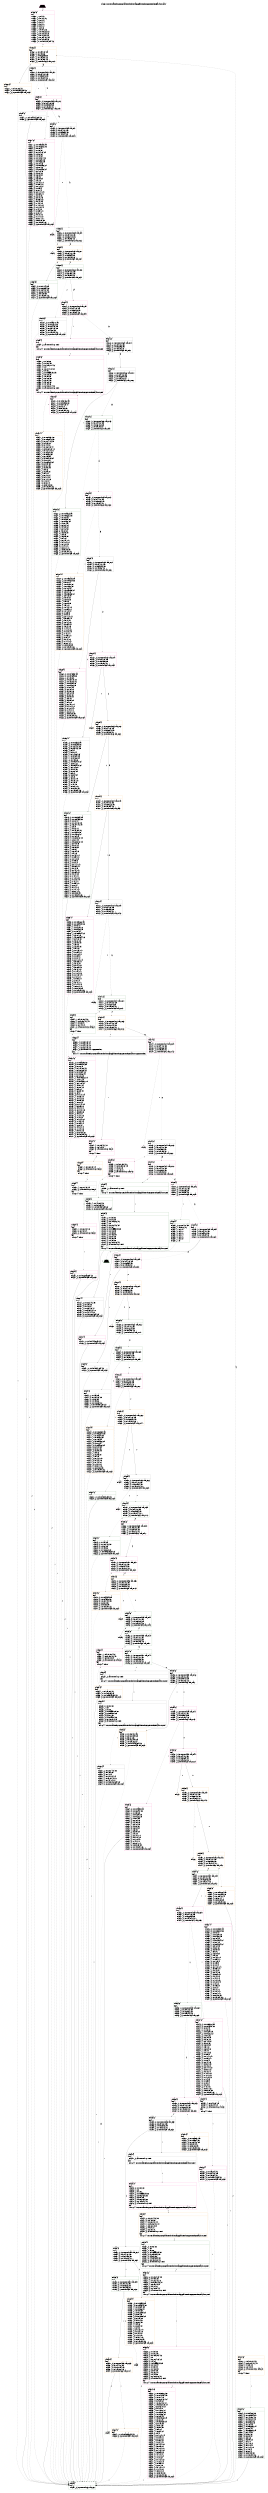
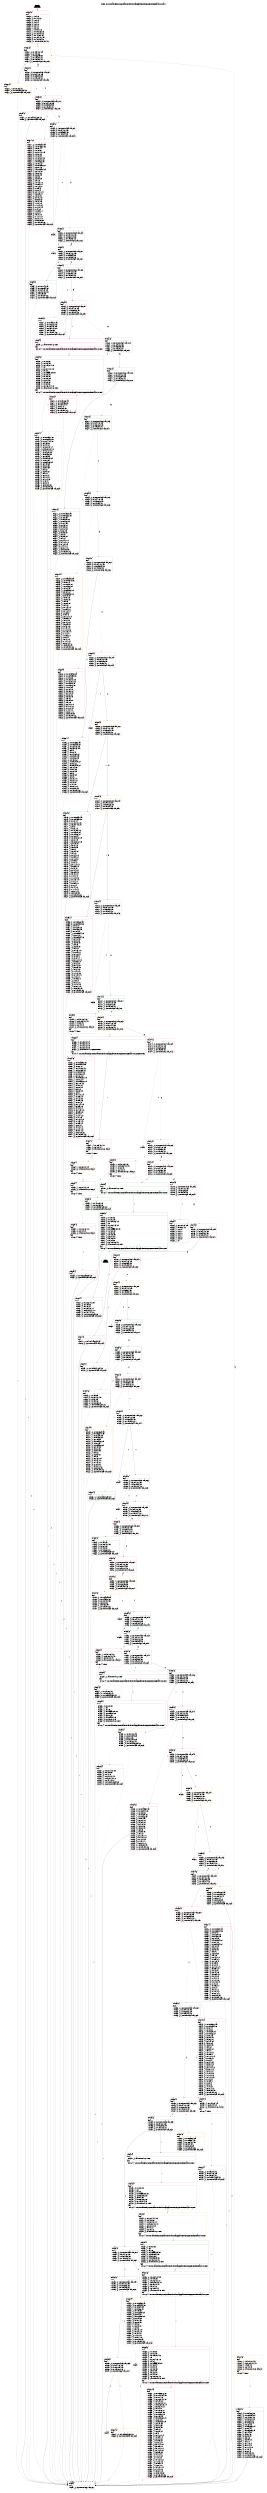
(101, 2124) -> (101, 2124)
